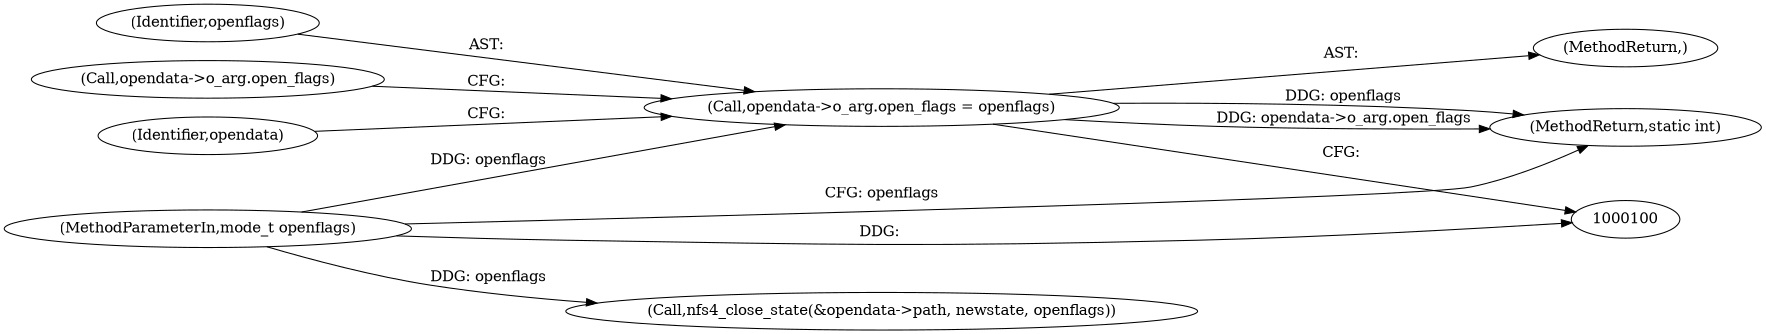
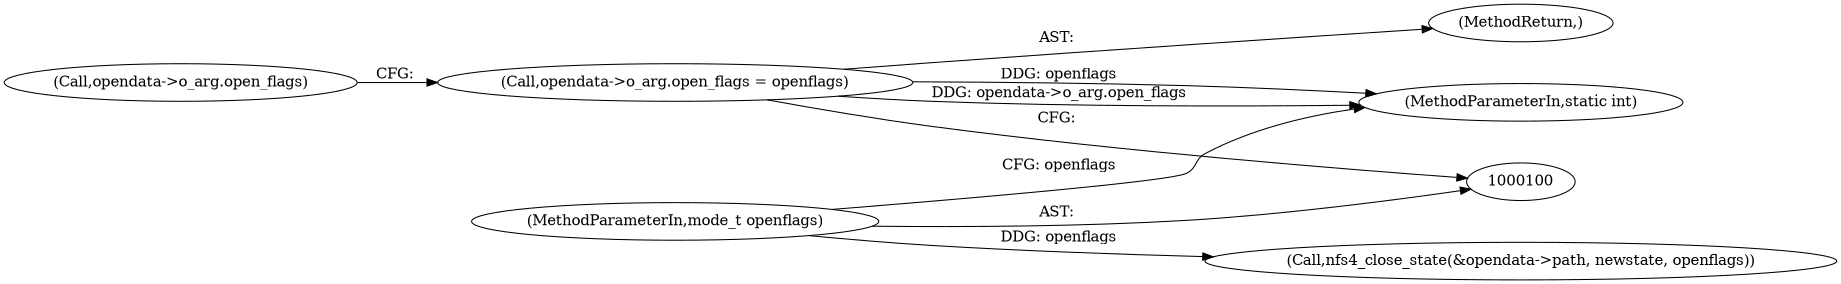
(208, 23) -> none
(1626, 127) -> (1521, 102)
(208, 136) -> none
(538, 169) -> none
(882, 232) -> (1059, 213)
